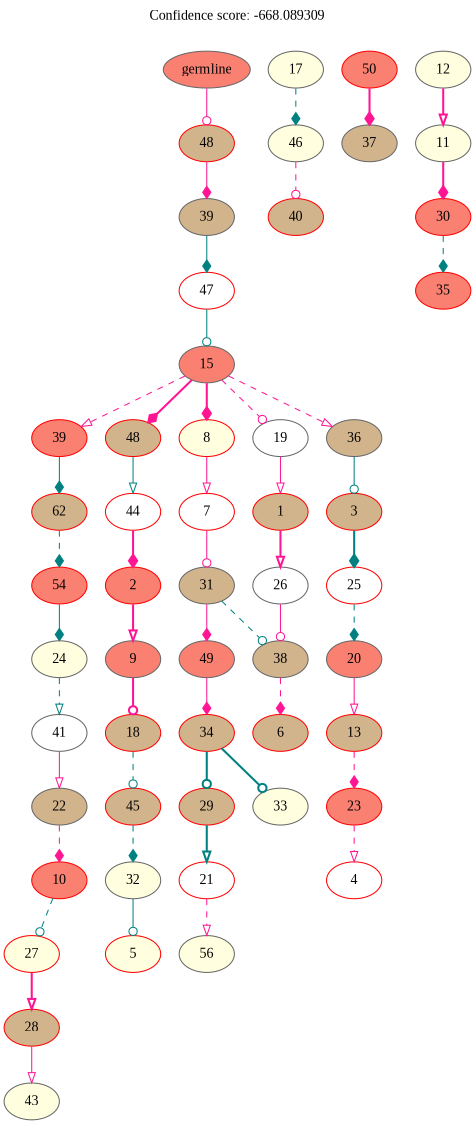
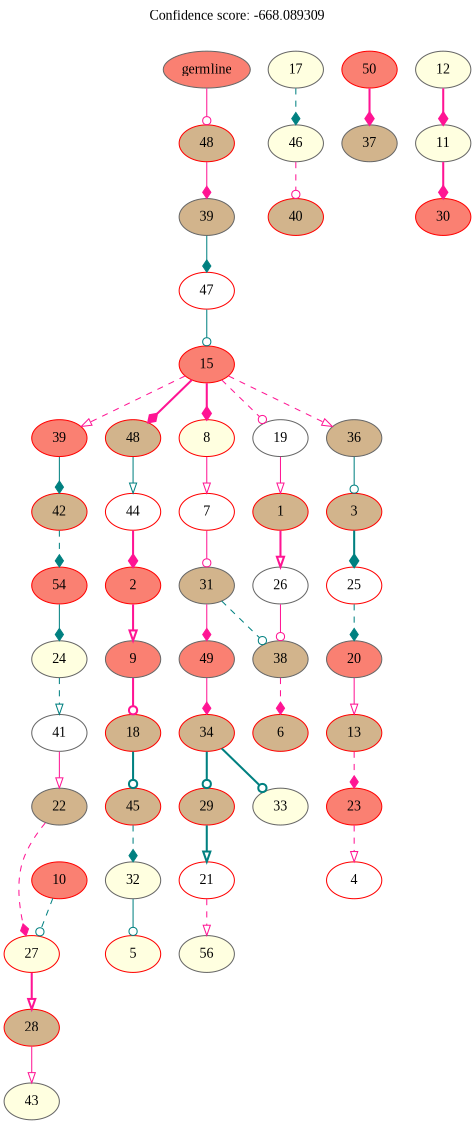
(443, 101) -> (443, 101)
(443, 291) -> none
(207, 364) -> (207, 364)
(59, 512) -> (59, 512)
(133, 766) -> (133, 766)
(59, 837) -> (21, 870)
